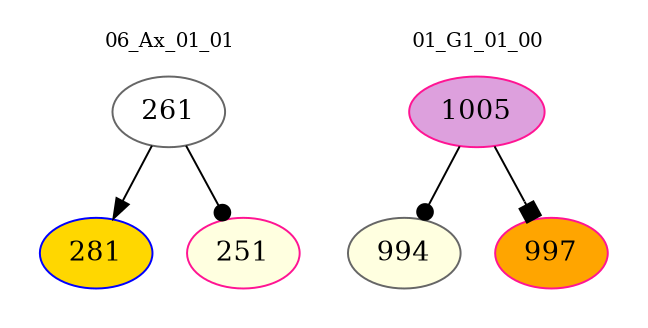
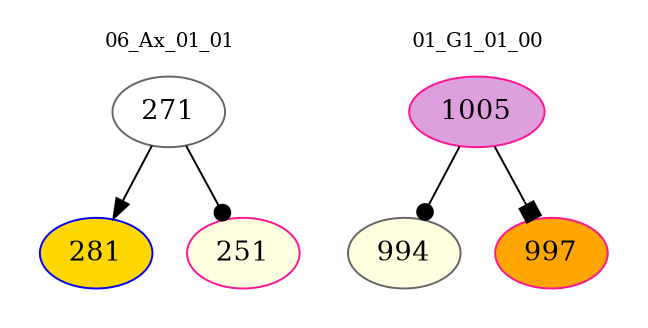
(169, 112) -> (169, 112)
